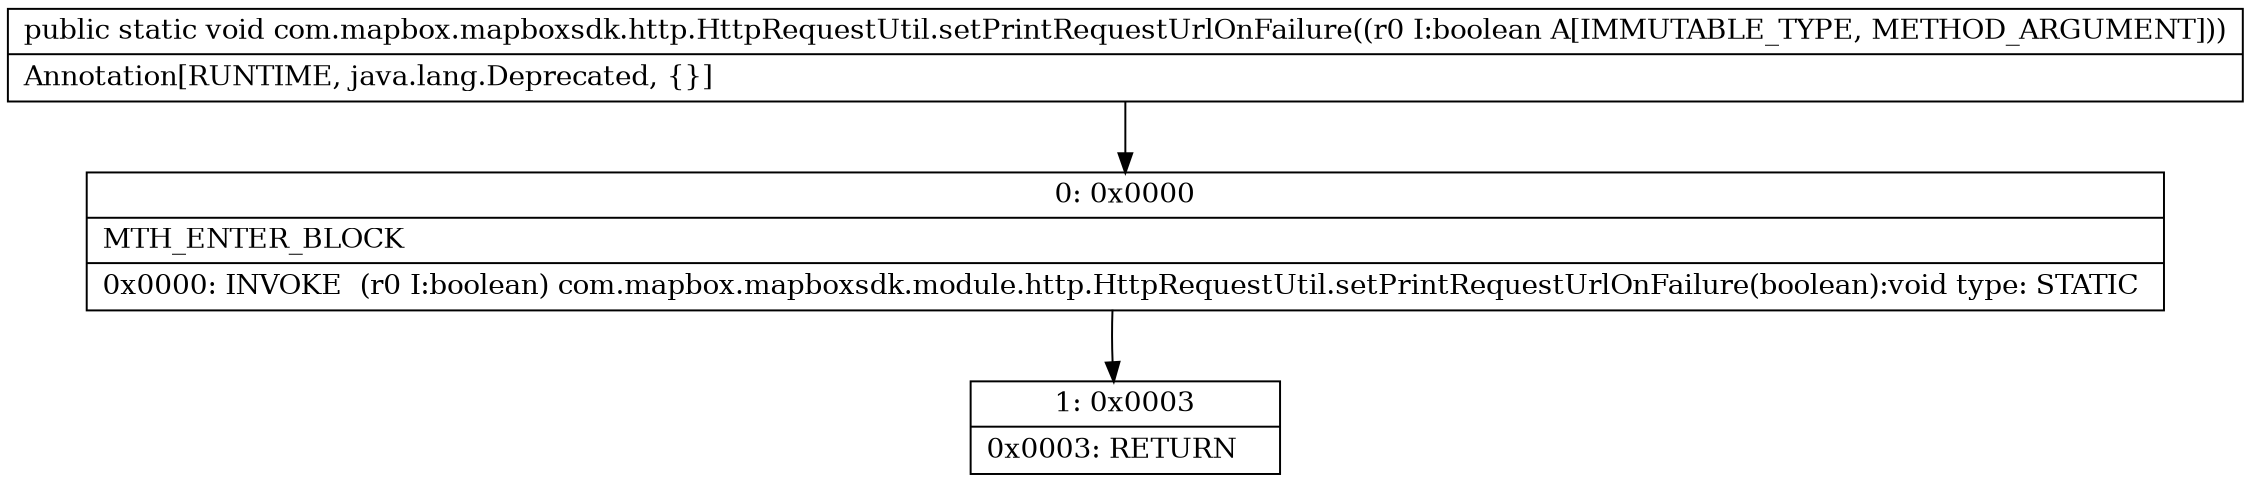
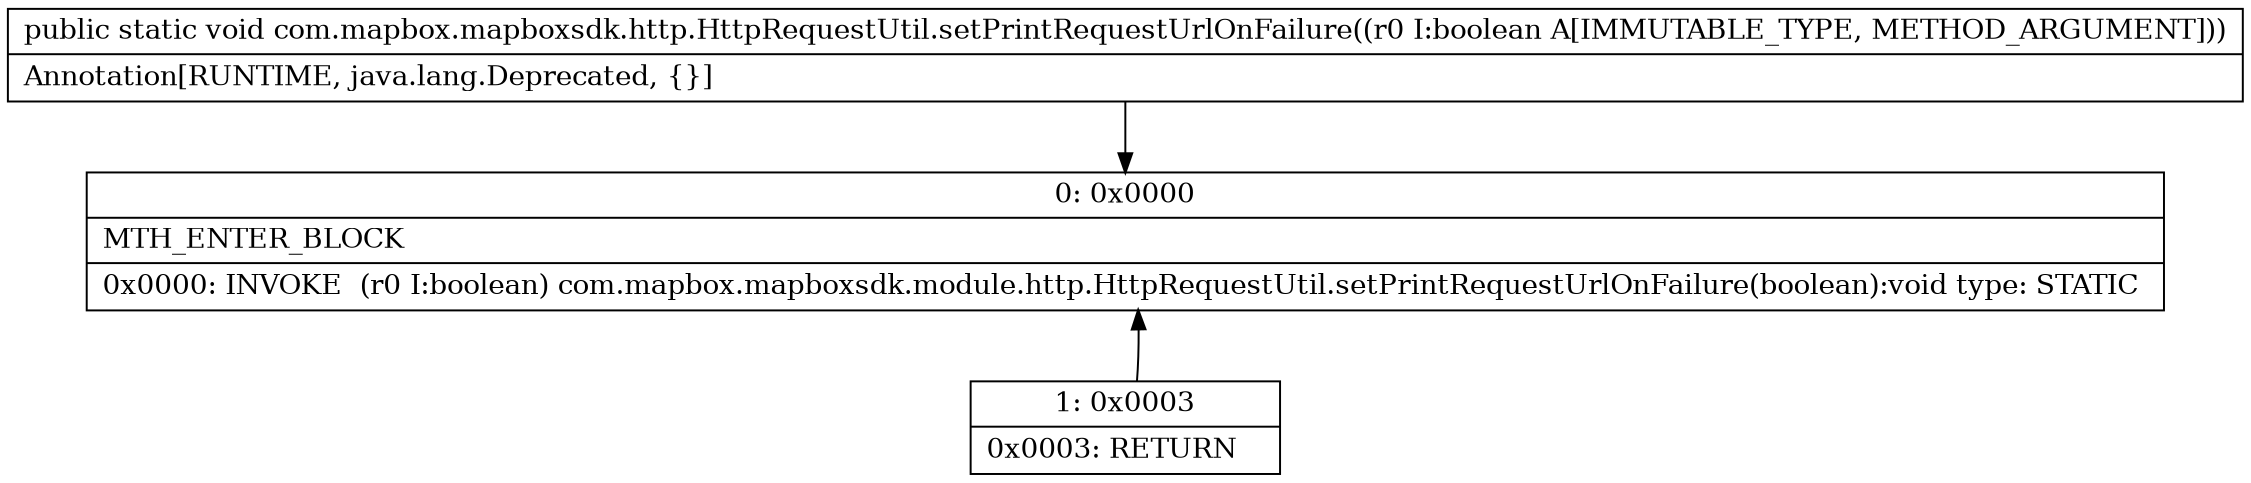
(1112, 336) -> (1138, 356)
